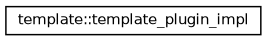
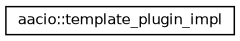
(133, 21) -> (120, 21)
